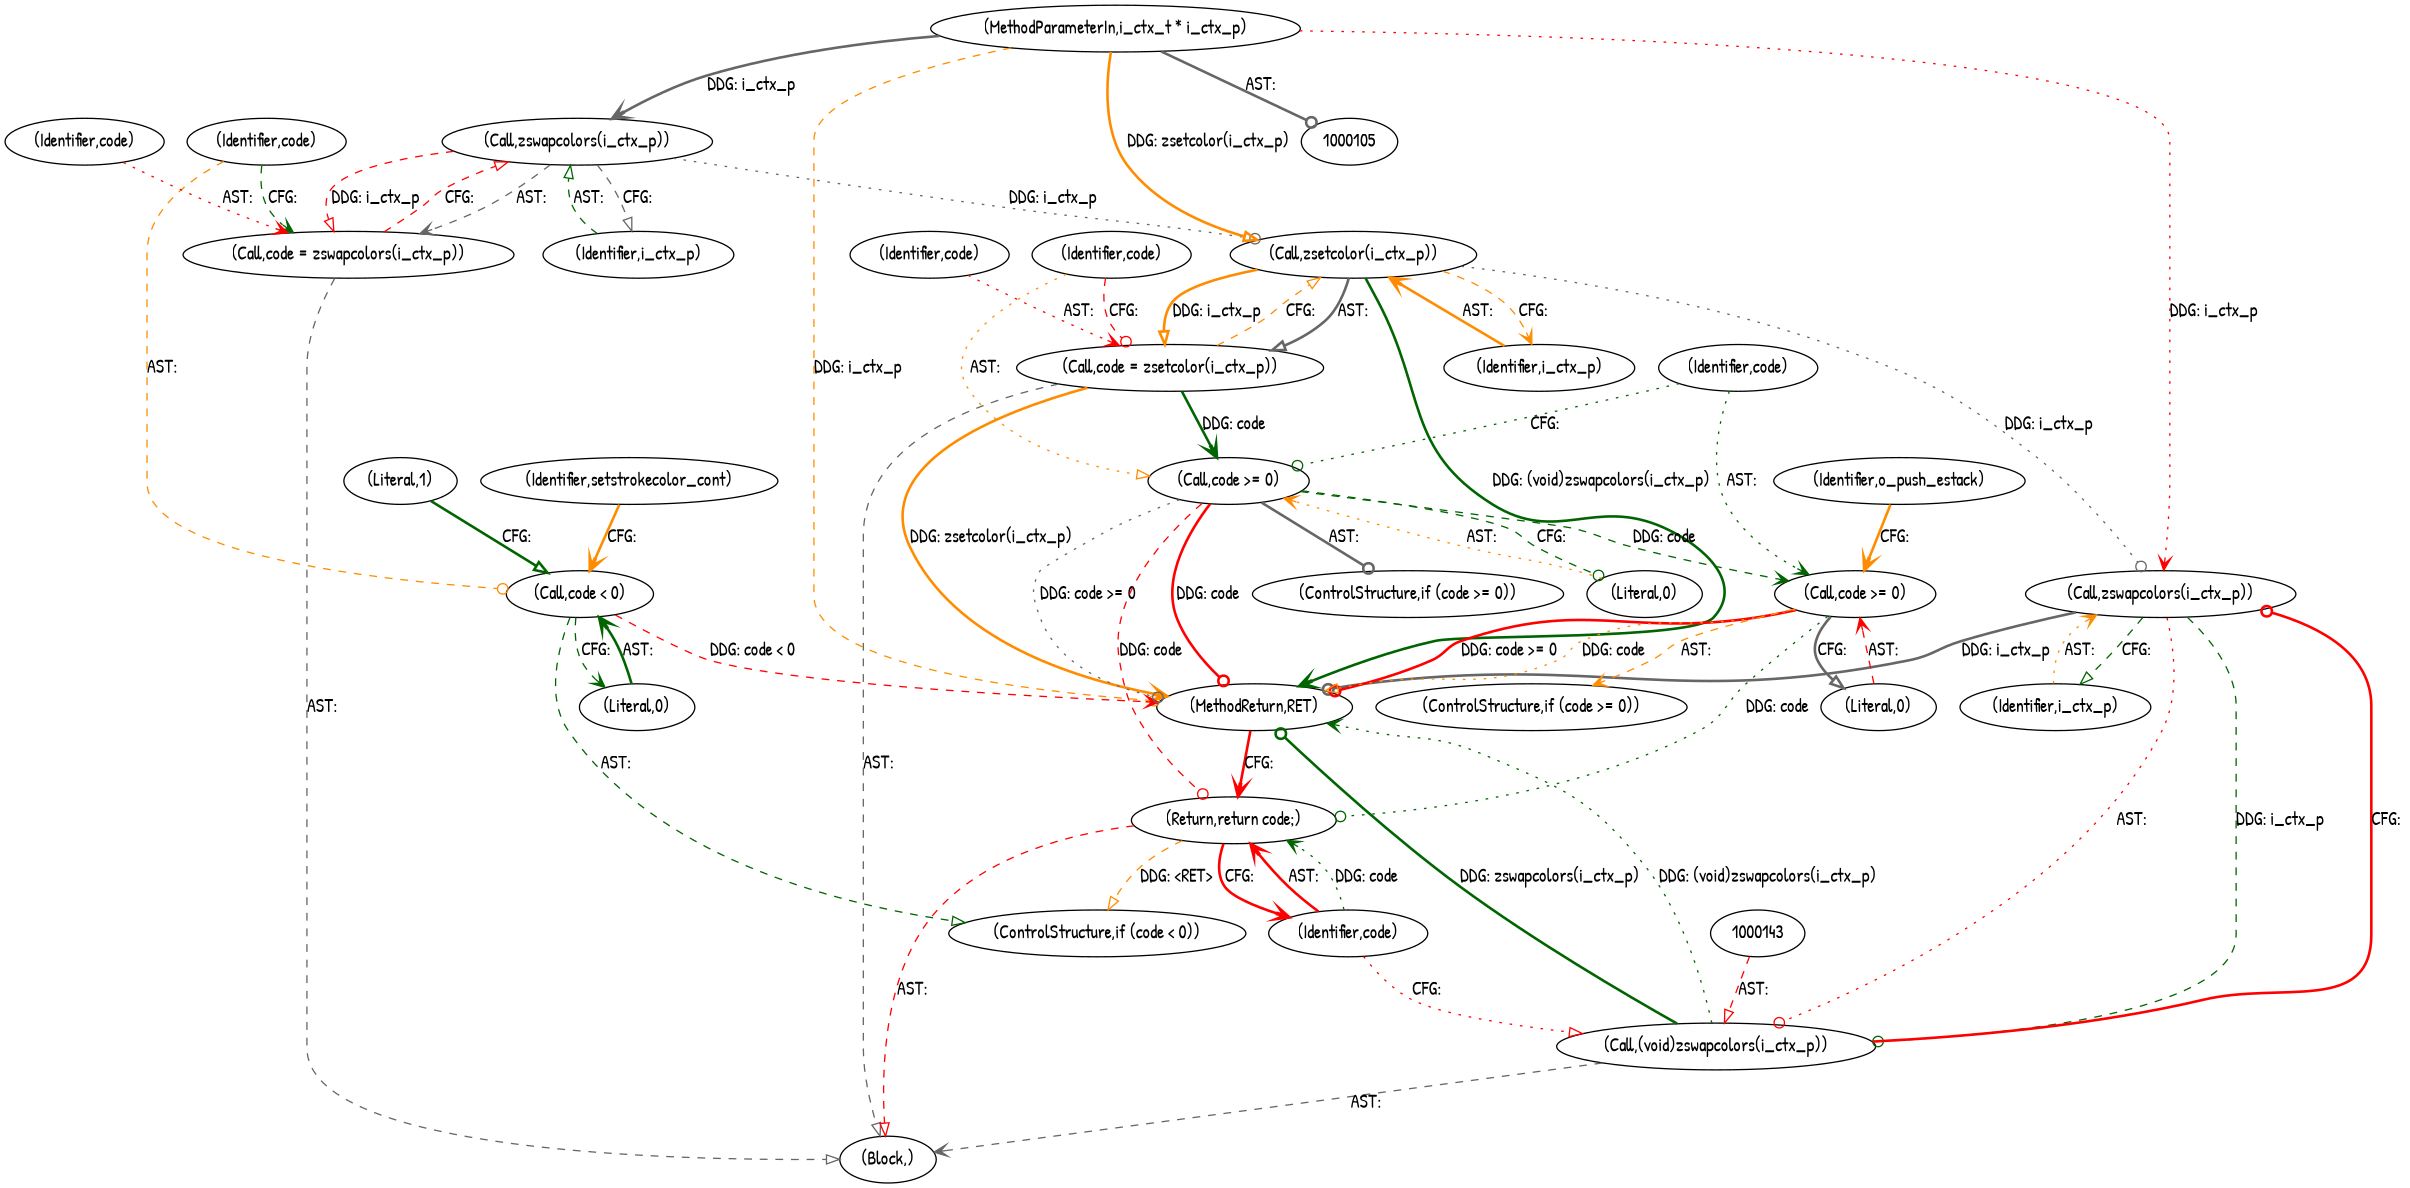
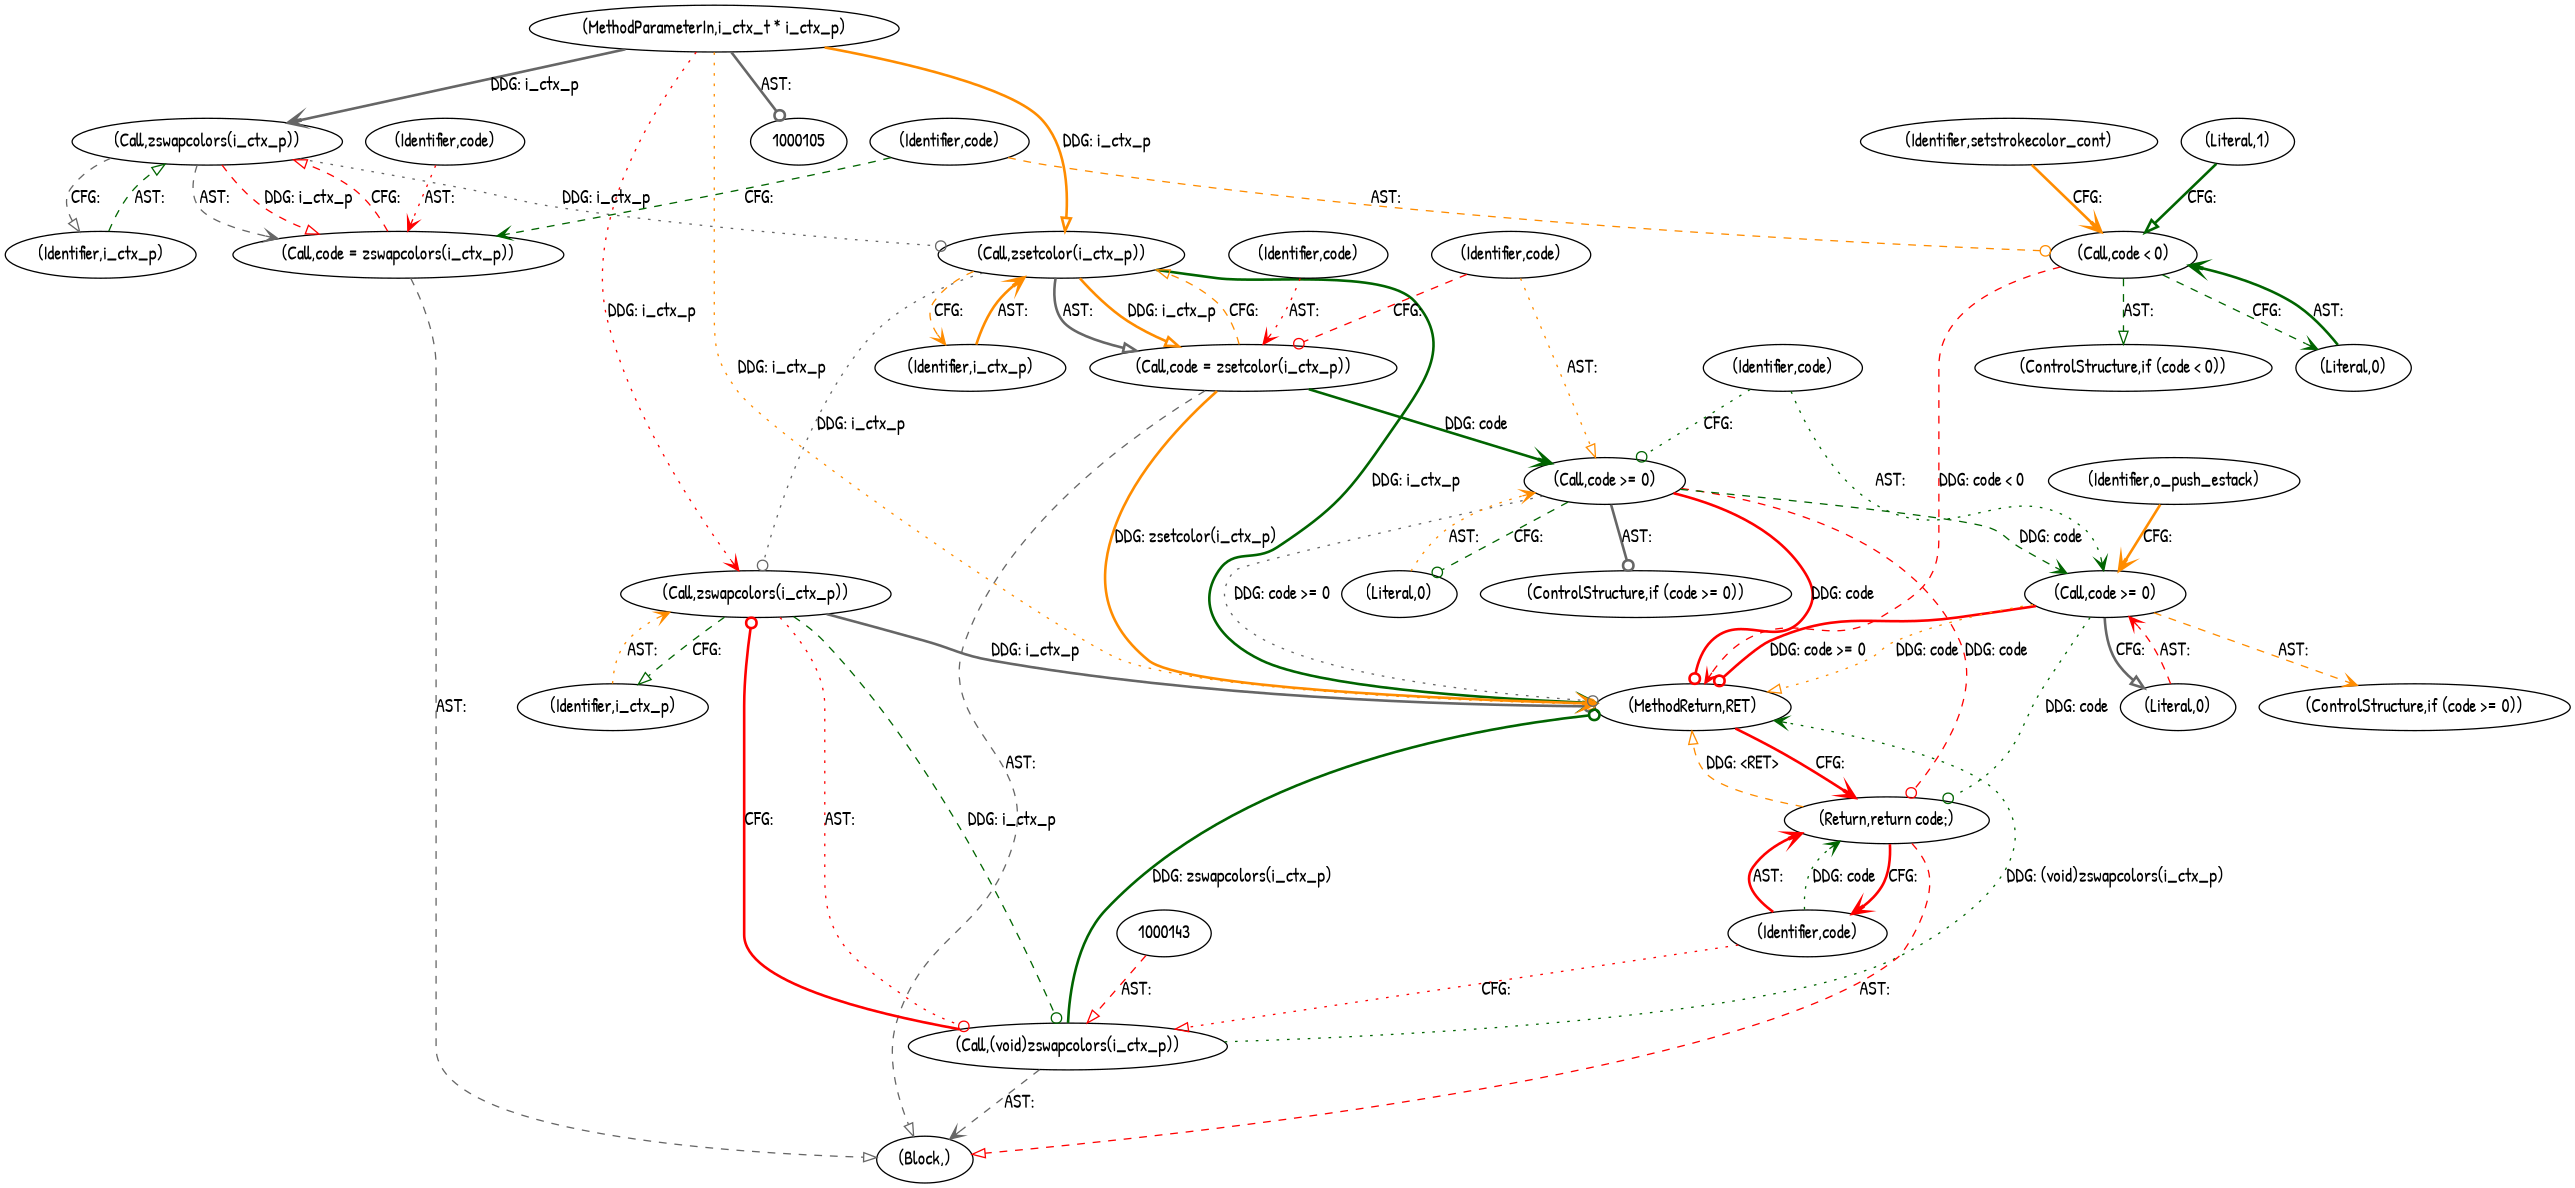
(1208, 142) -> (1107, 142)
(814, 438) -> (974, 569)
(1602, 481) -> (1416, 481)
(1144, 864) -> (1737, 790)
